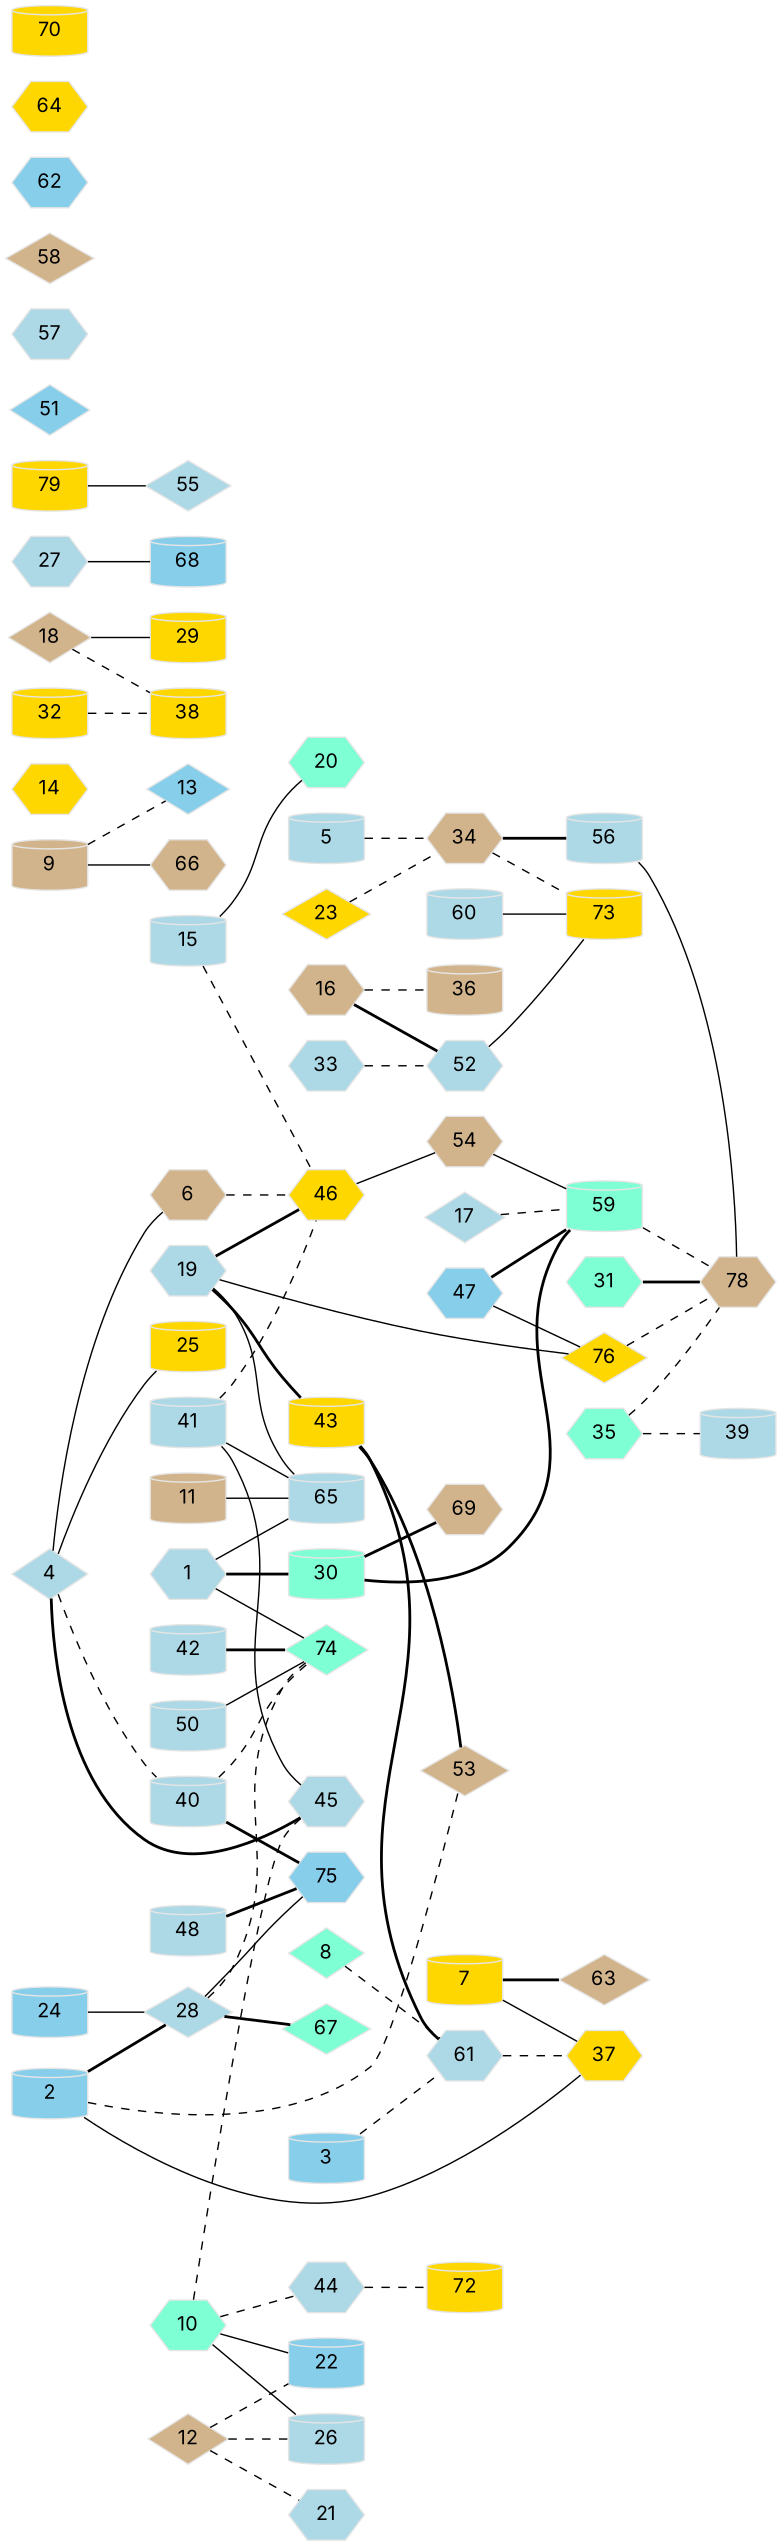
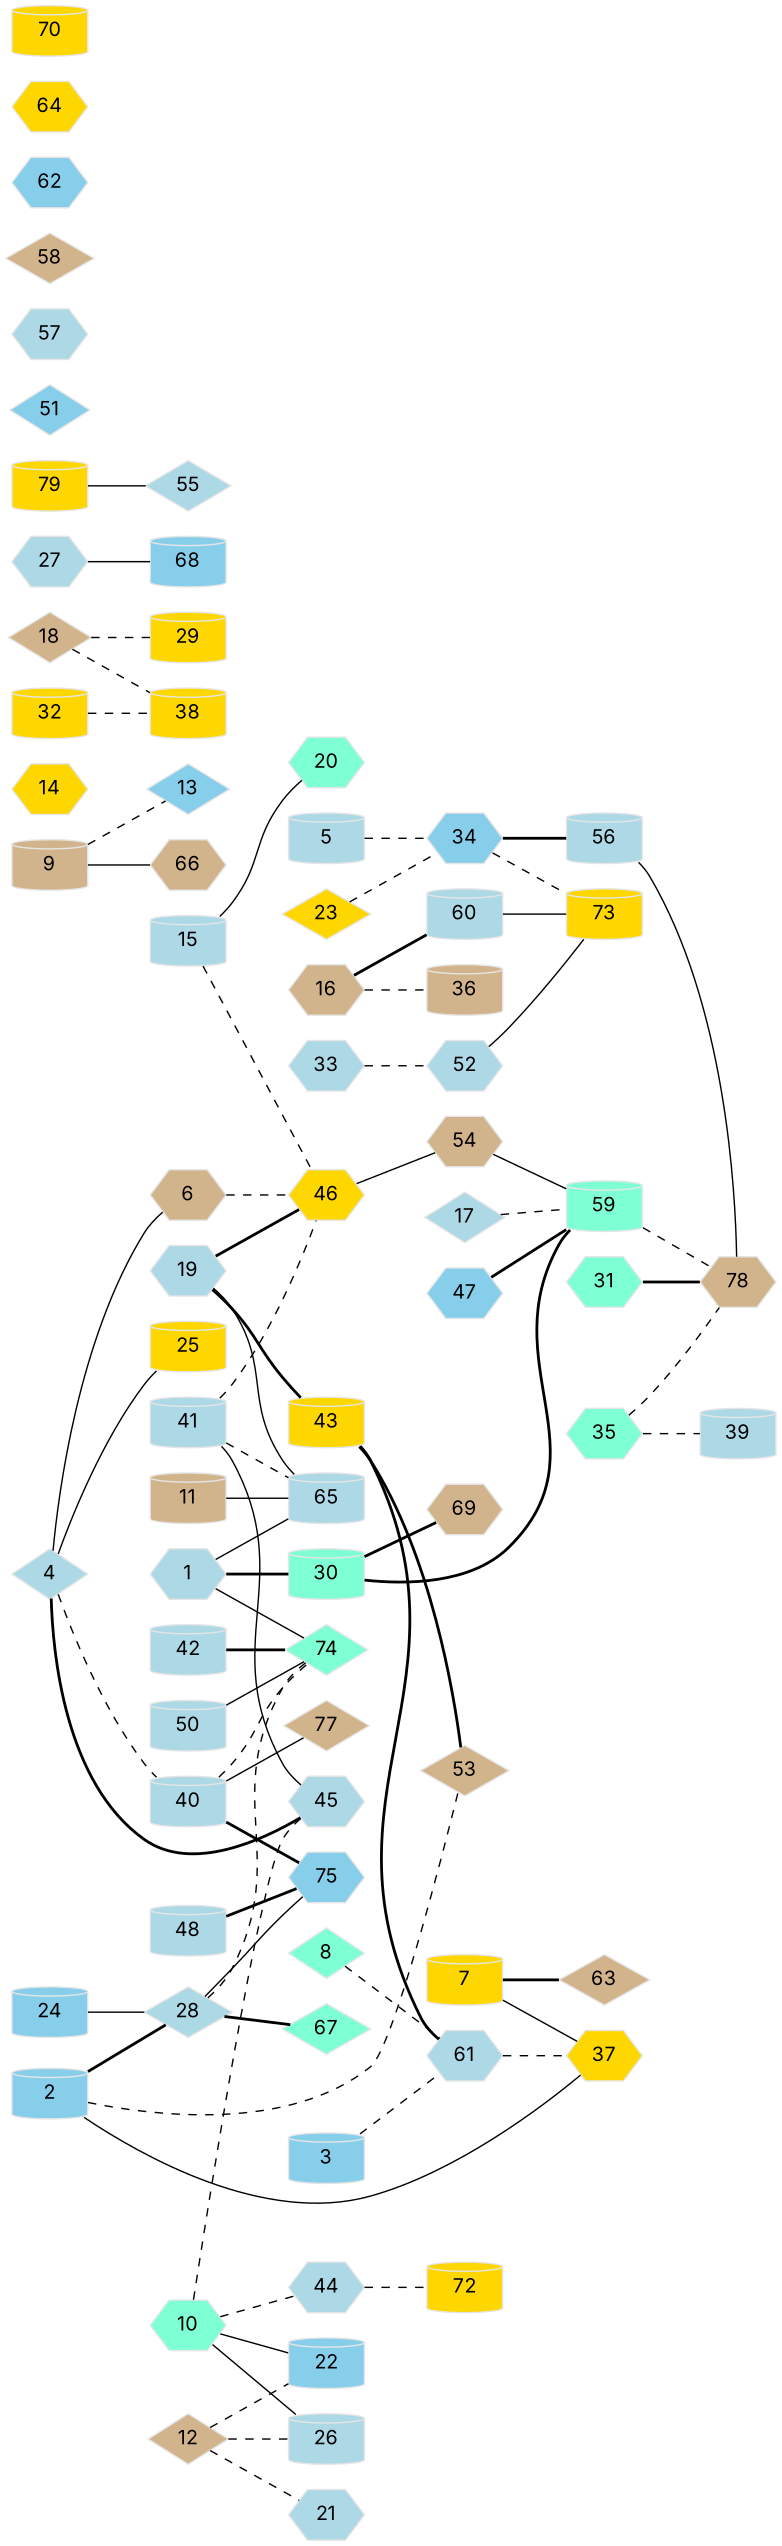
(121, 637) -> (121, 637)
(465, 838) -> (465, 838)
(396, 1028) -> (390, 955)
(604, 1358) -> none
(257, 1460) -> (257, 1460)
none -> (326, 1726)
